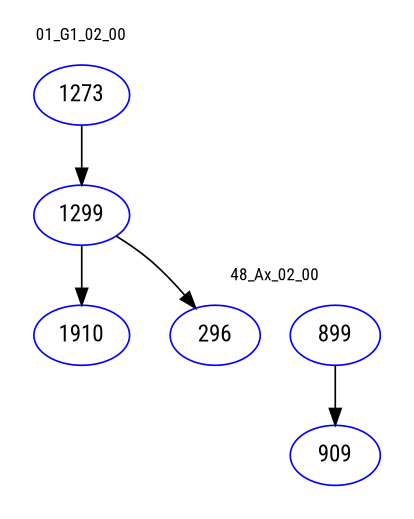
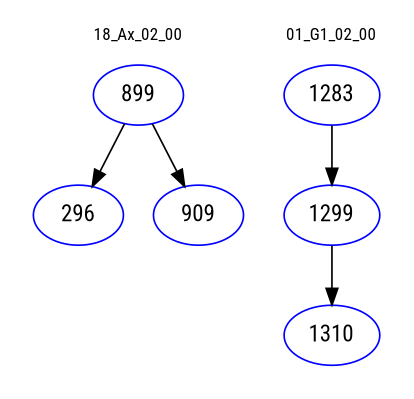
(82, 95) -> (332, 95)
(275, 276) -> (138, 36)
(168, 277) -> (112, 148)
(82, 335) -> (332, 335)
